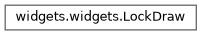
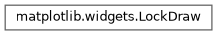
(101, 18) -> (109, 18)
